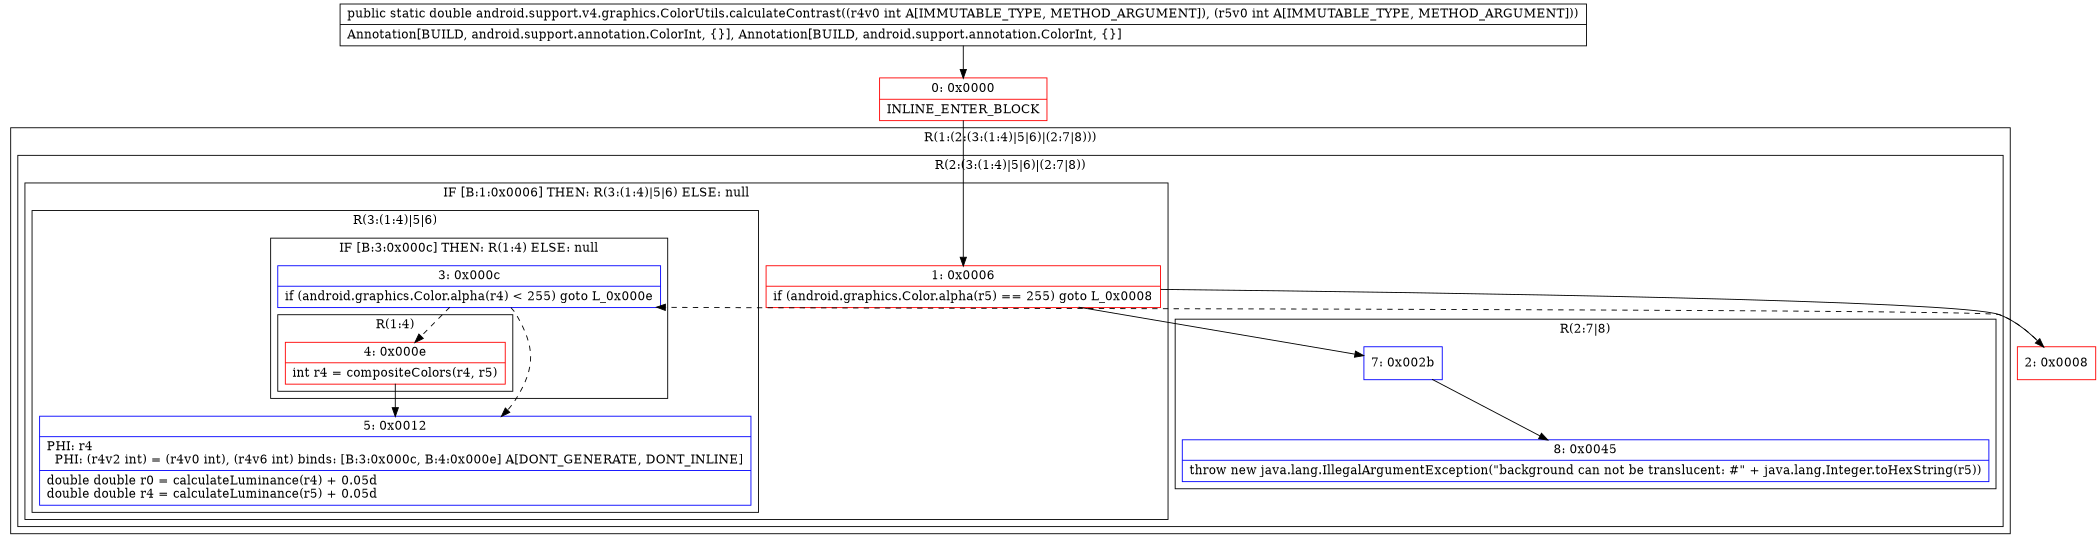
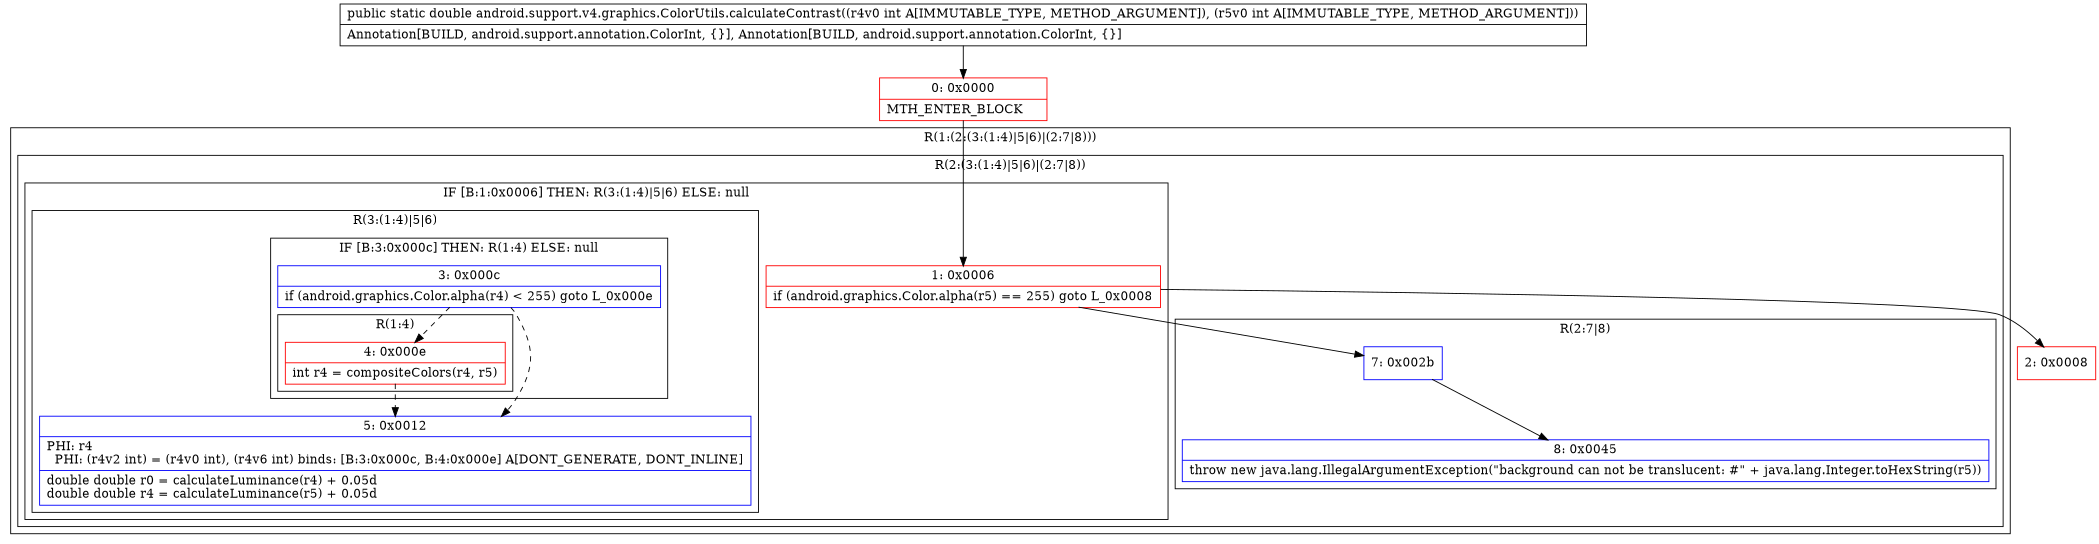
(963, 110) -> (955, 110)
(1360, 309) -> none
(395, 396) -> (395, 396)
